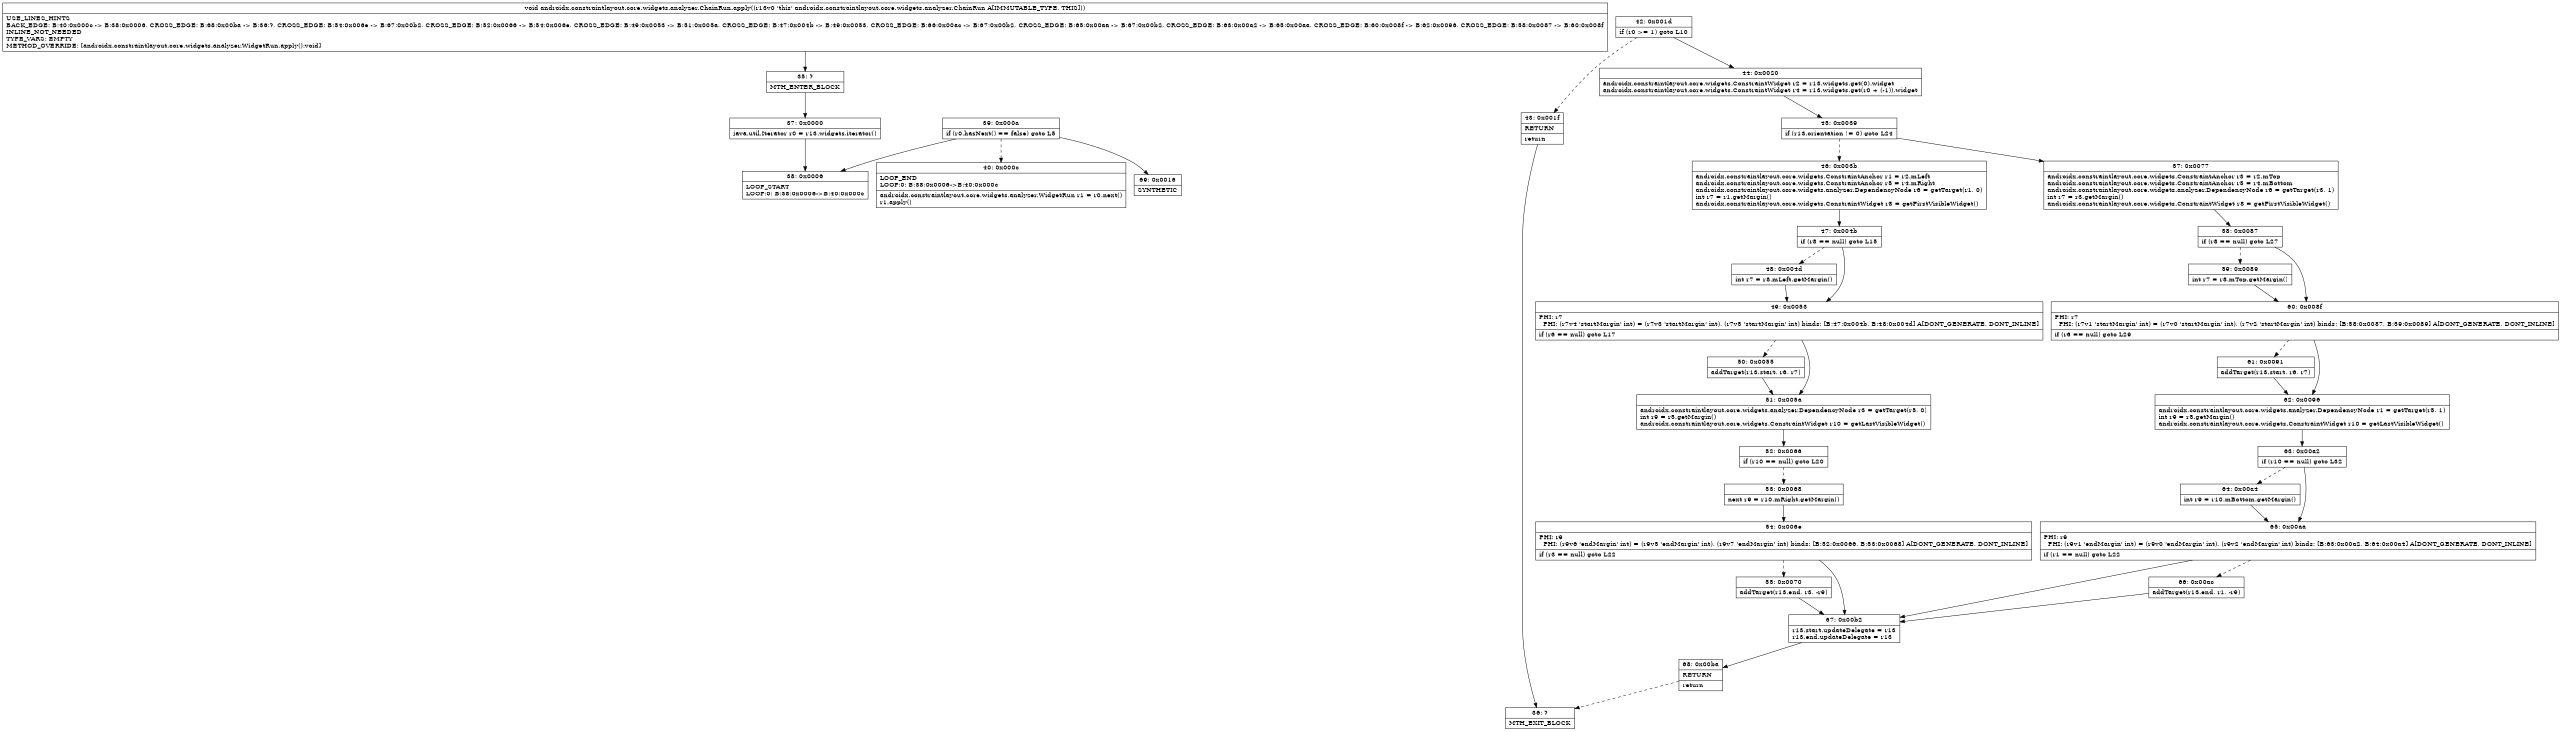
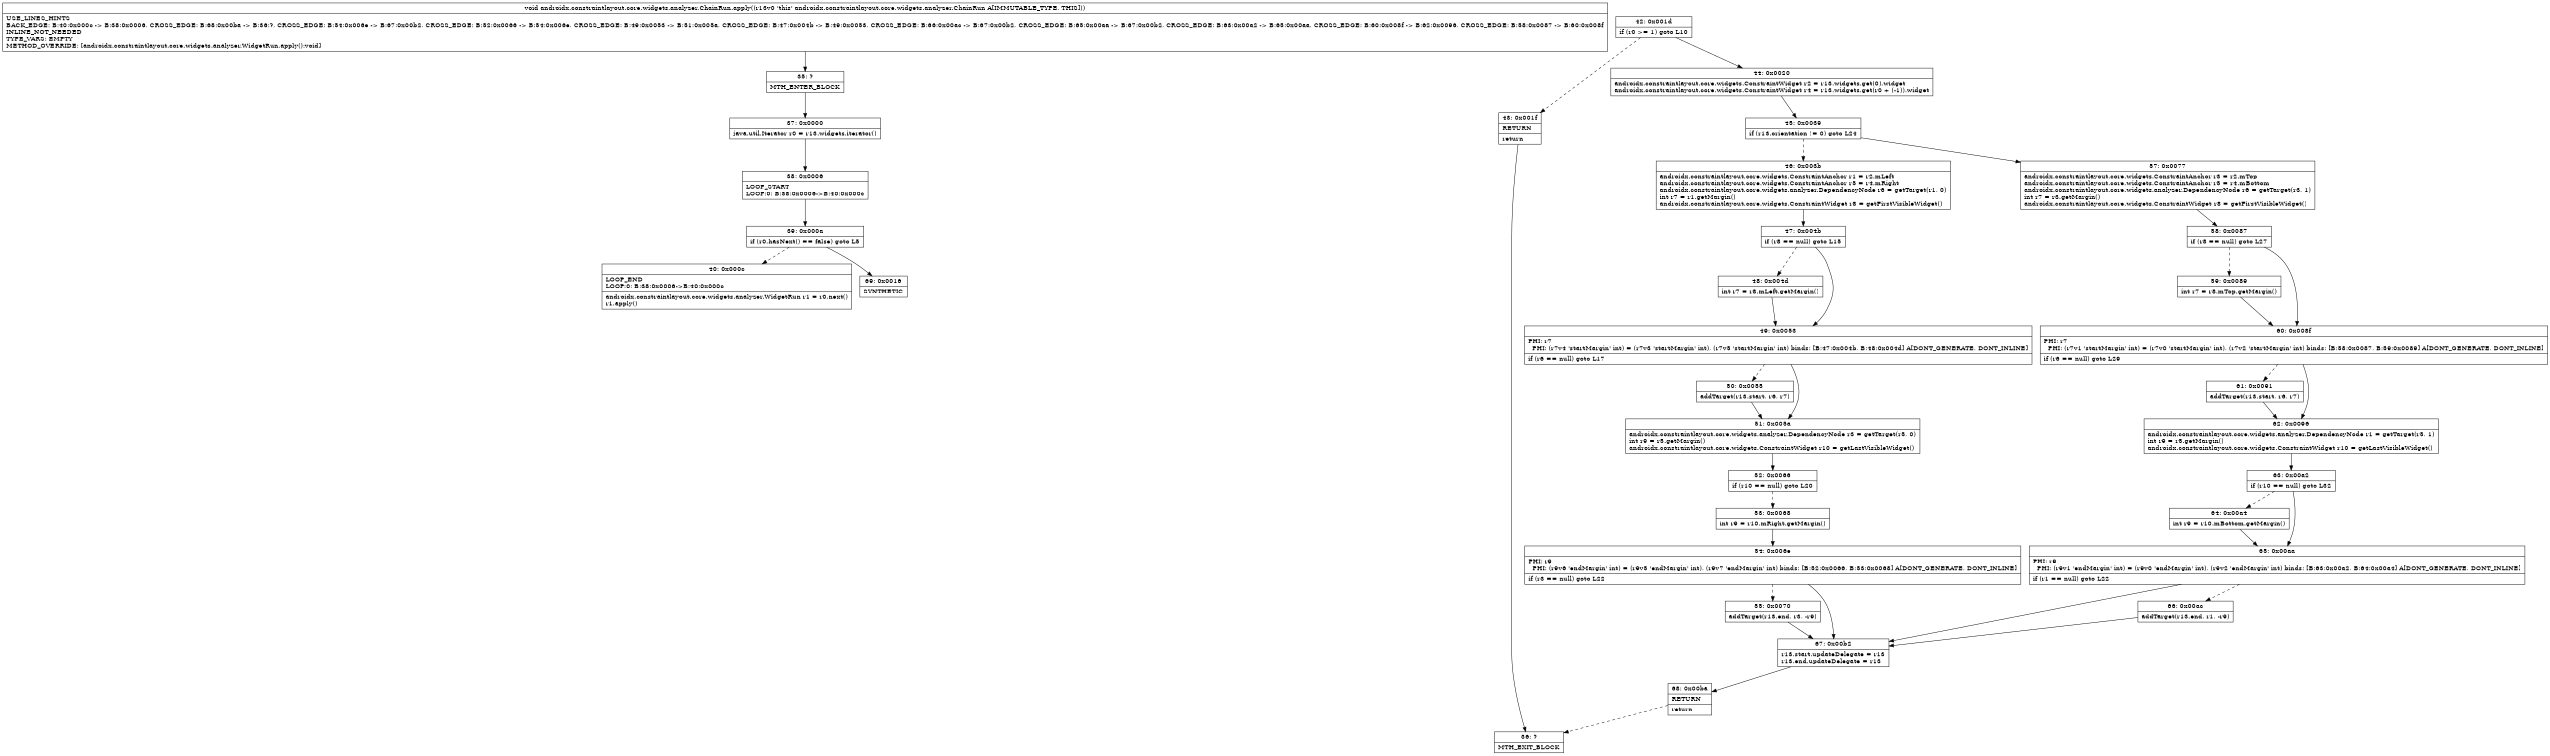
(900, 153) -> (805, 210)
(1784, 500) -> (1773, 524)
